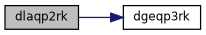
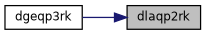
(94, 17) -> (98, 17)
